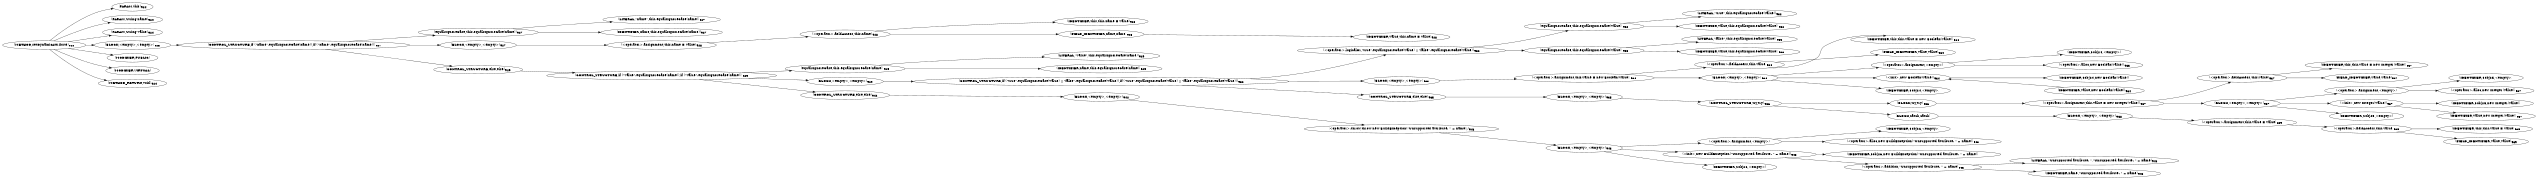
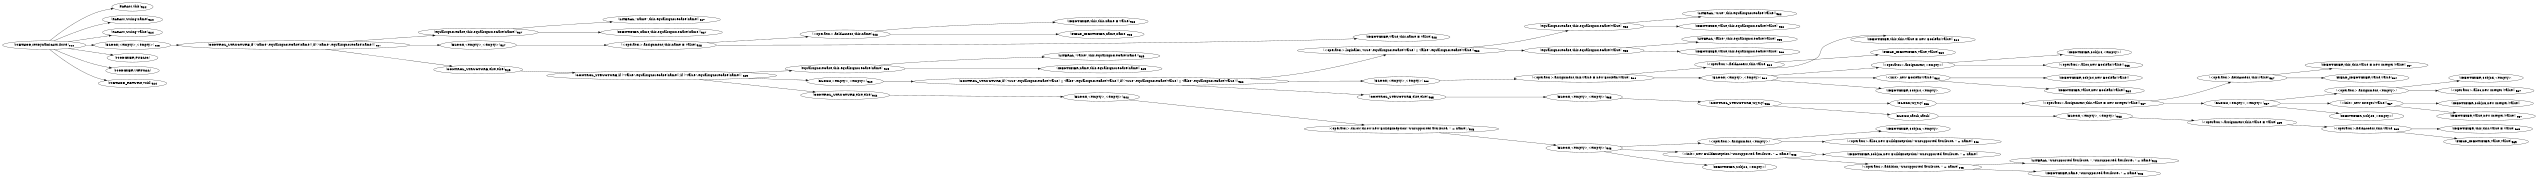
(1247, 36) -> (1035, 44)
(2007, 83) -> (1993, 85)
